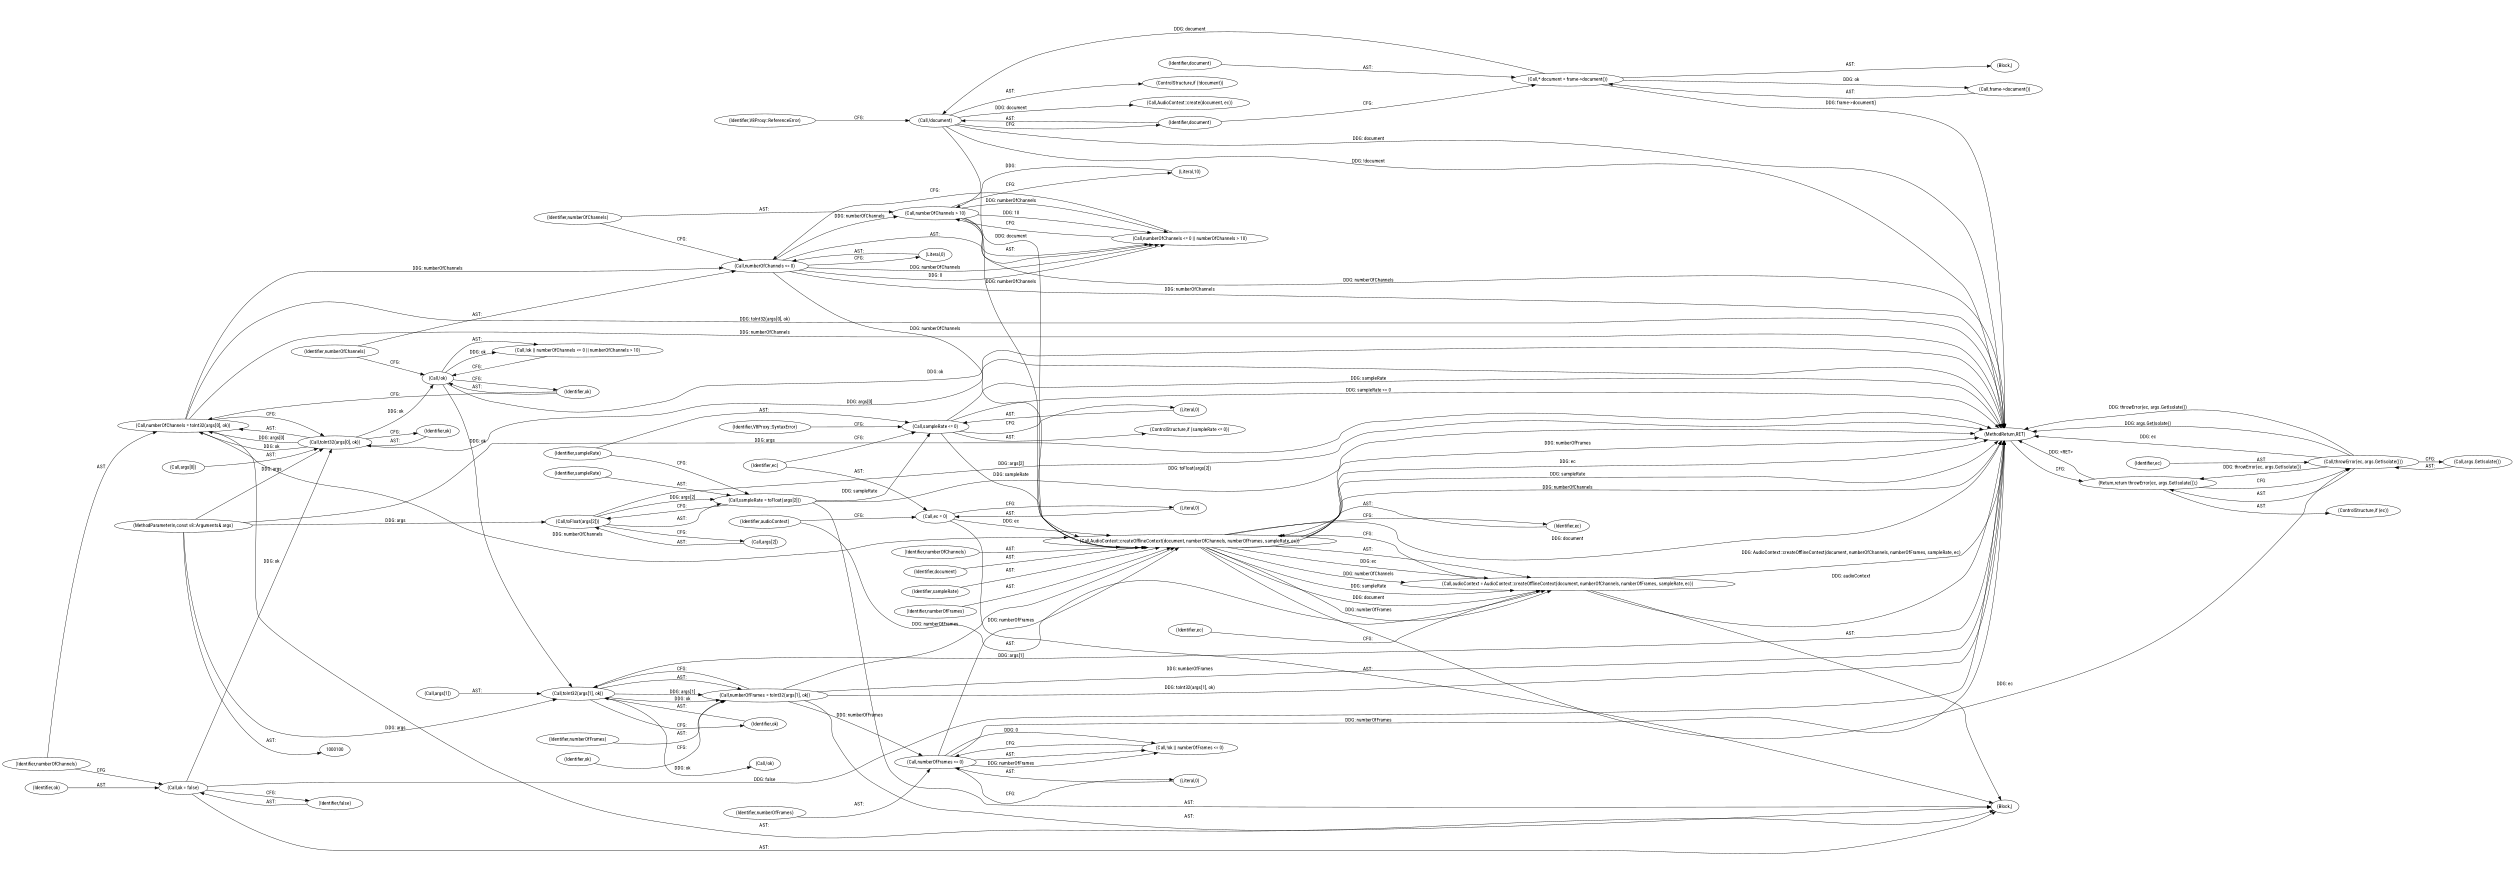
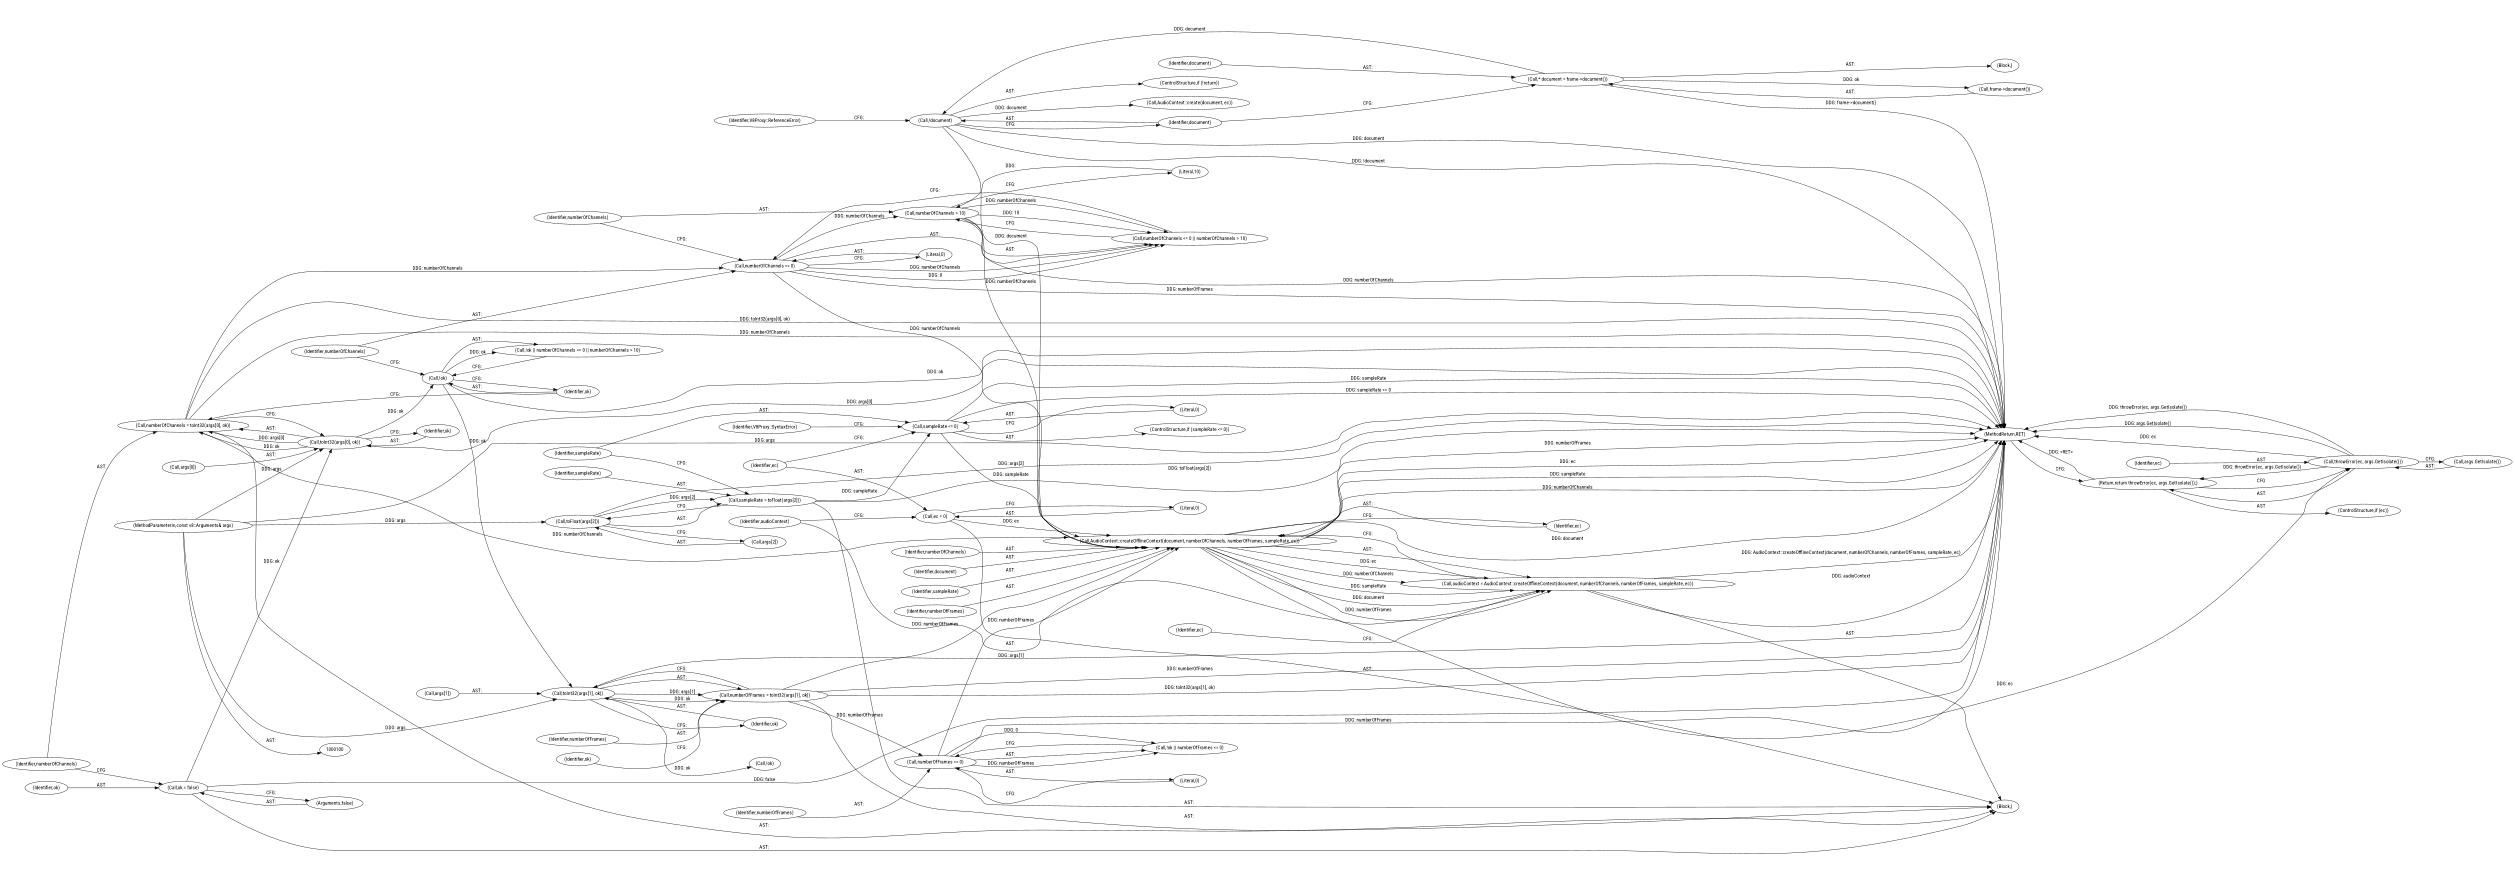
(1190, 83) -> (1190, 83)
(1190, 289) -> (1190, 289)
(335, 803) -> (335, 803)
